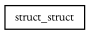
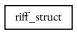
(45, 17) -> (39, 17)
